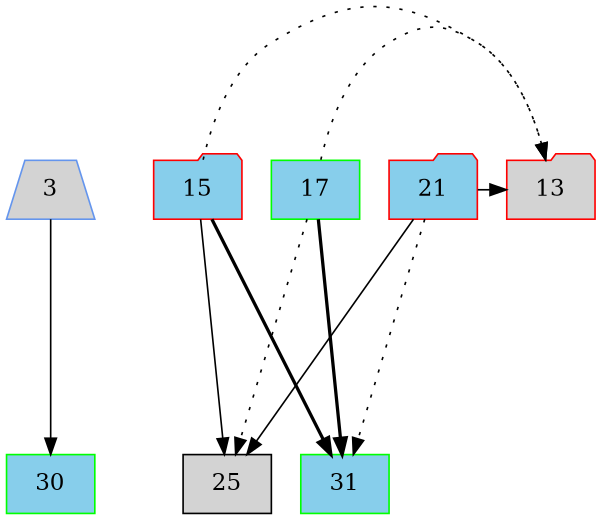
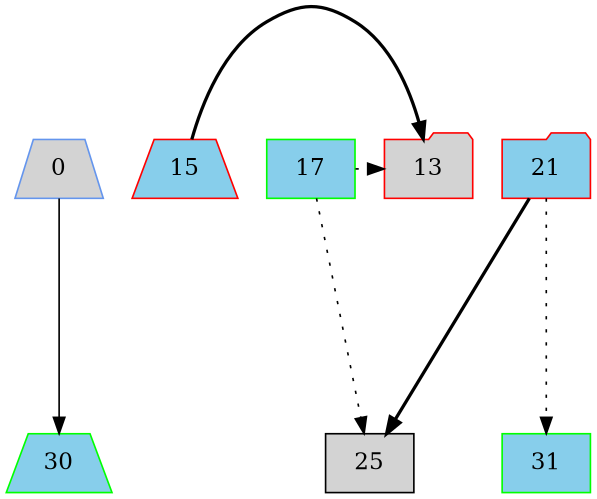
(366, 7) -> (301, 8)
(51, 190) -> (59, 169)
(198, 190) -> (185, 169)
(484, 190) -> none
(328, 318) -> none
(265, 324) -> none
(339, 325) -> (462, 309)
(212, 329) -> none
(51, 484) -> (59, 463)
